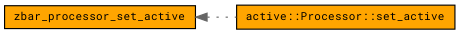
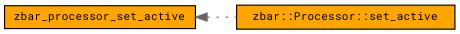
(346, 17) -> (346, 17)
